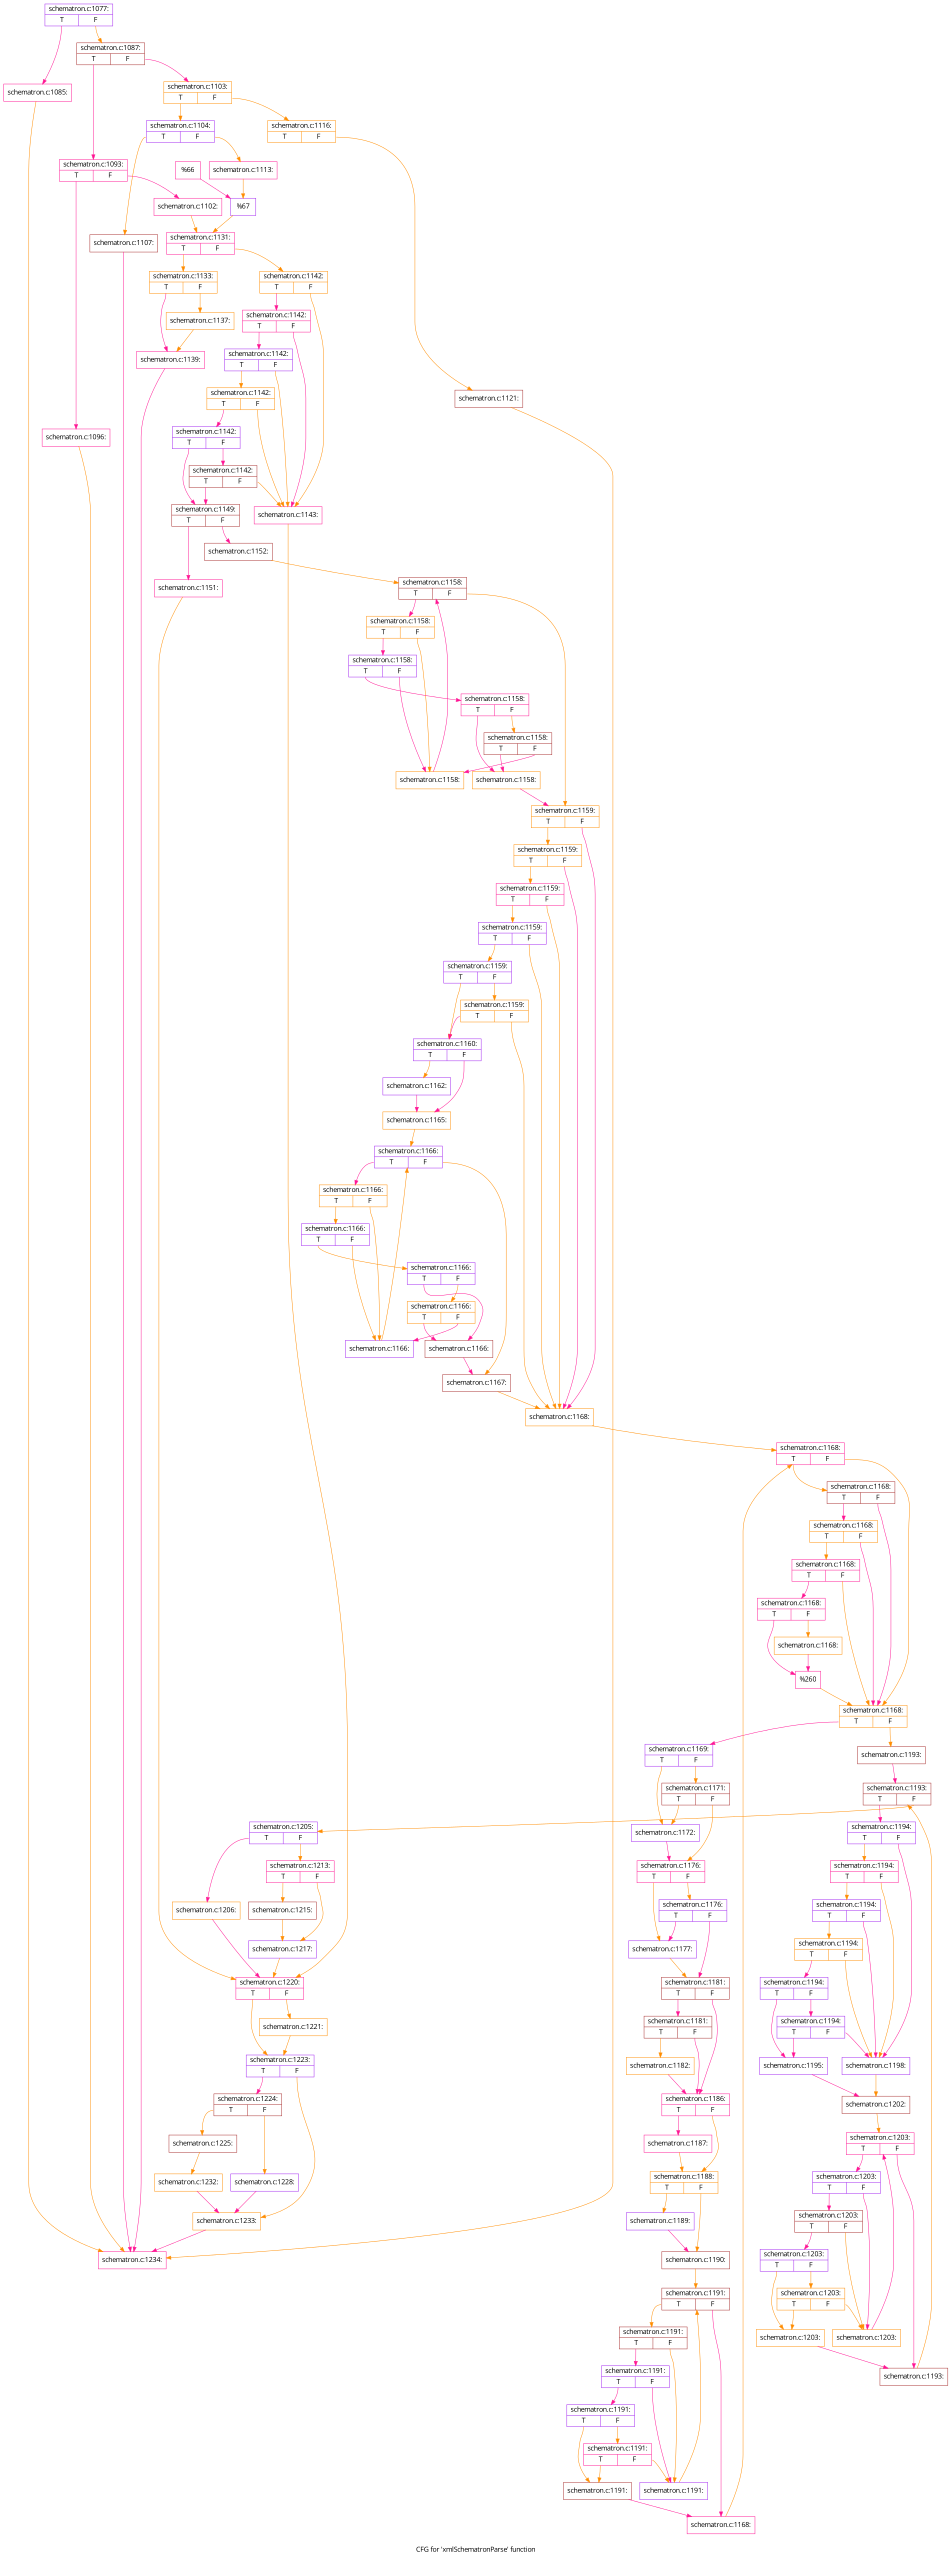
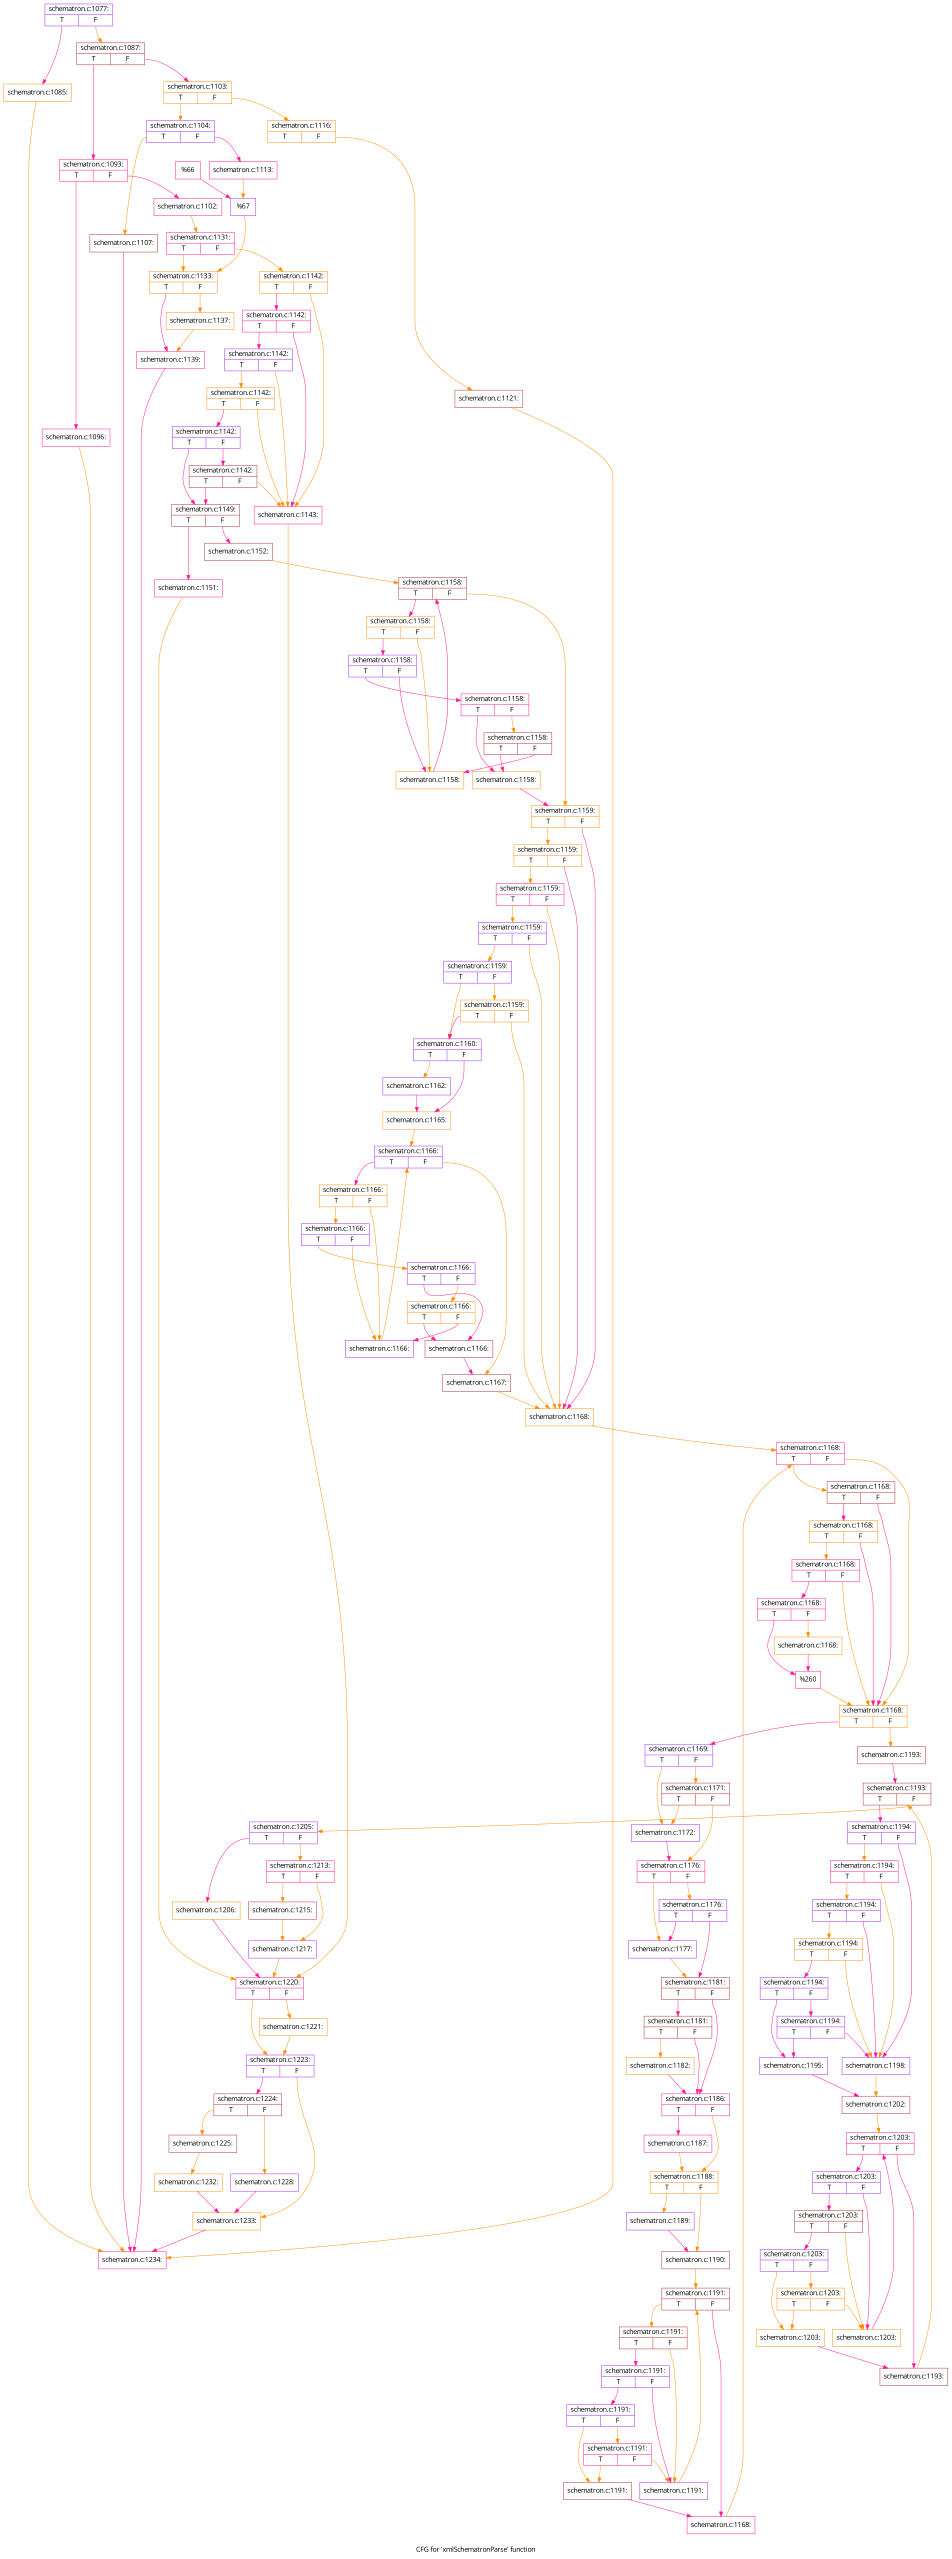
(38, 93) -> (38, 93)
(229, 144) -> (229, 144)
(225, 222) -> (242, 247)
